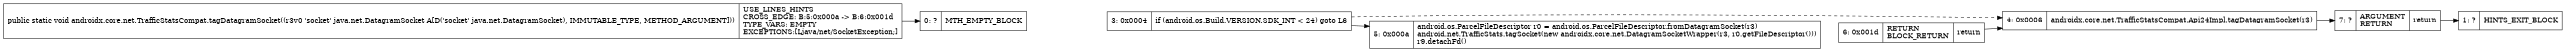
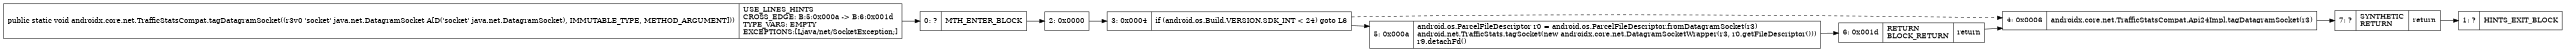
(2383, 17) -> (2382, 17)
(984, 21) -> (984, 21)
none -> (1067, 21)
none -> (1827, 33)
